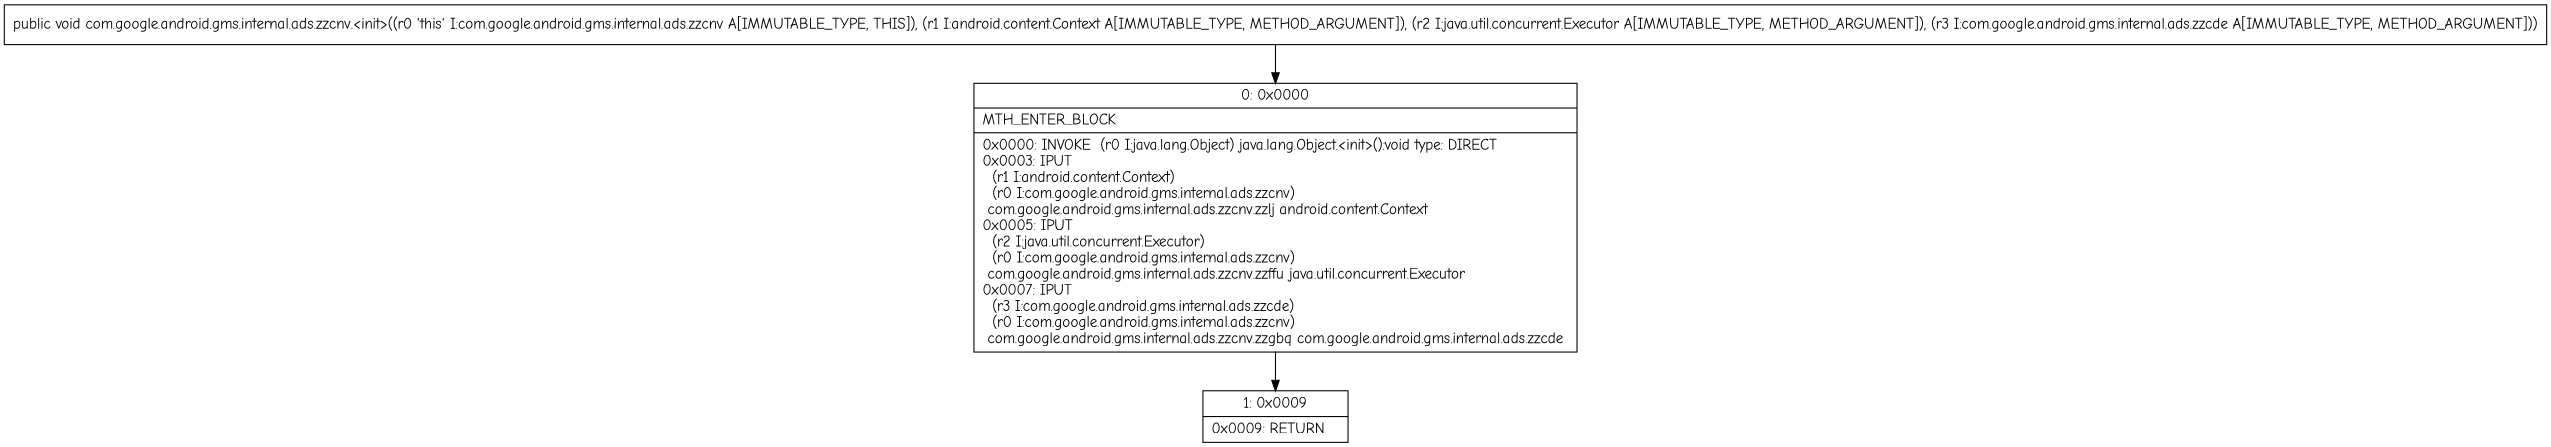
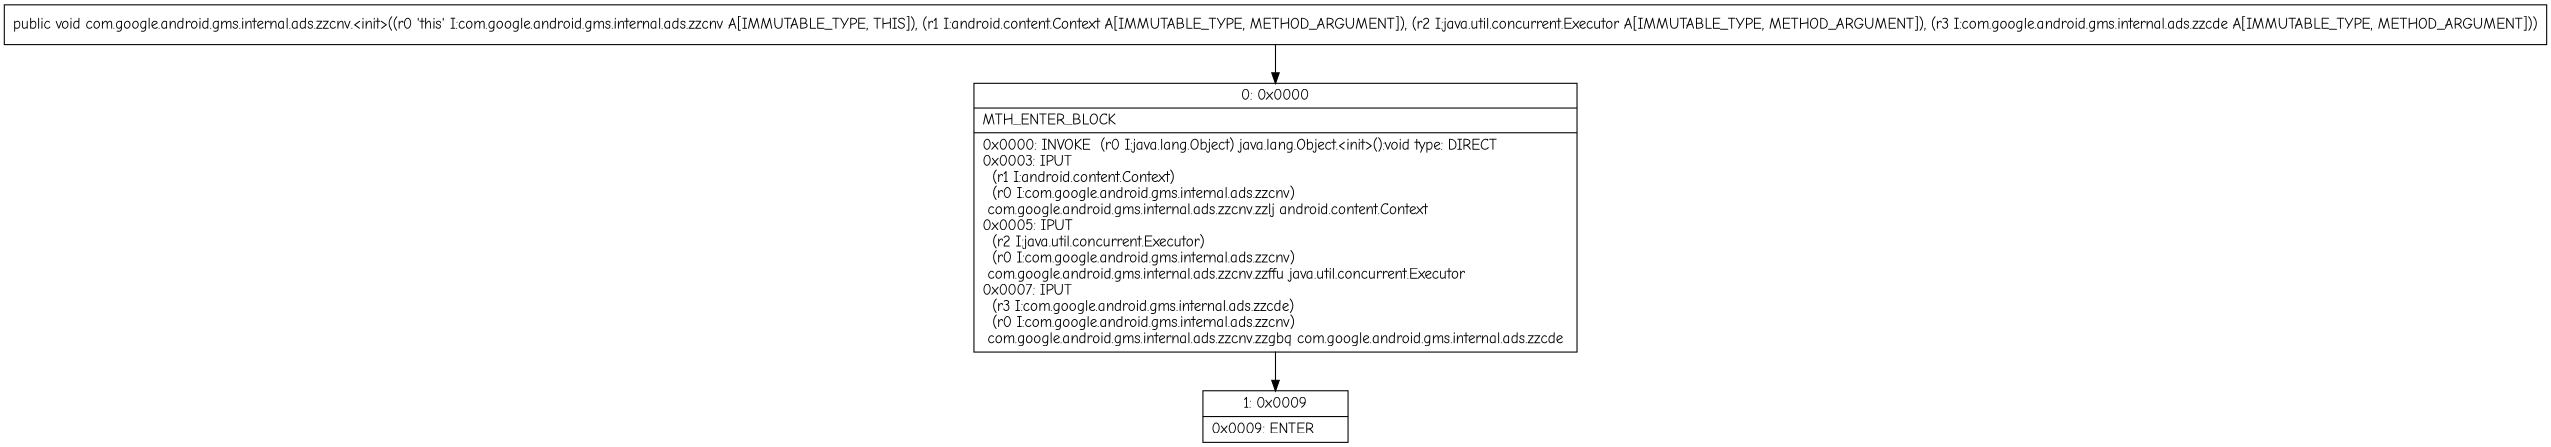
(1275, 429) -> (1270, 429)
